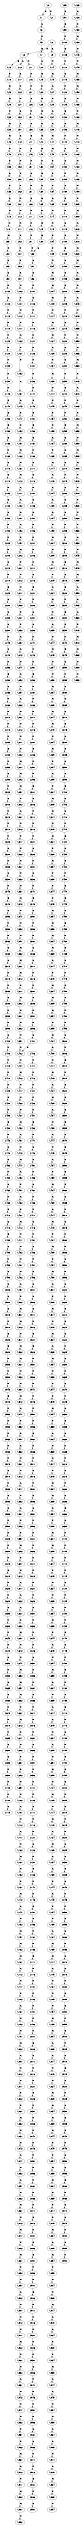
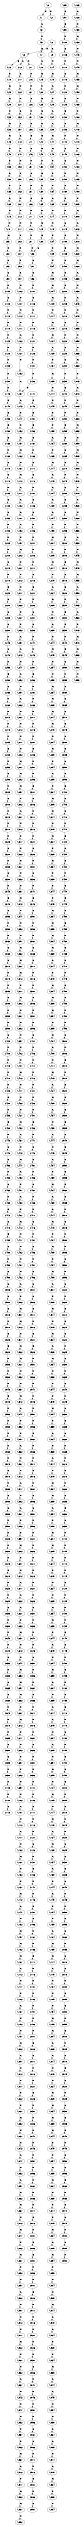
(32, 387) -> (27, 387)
(27, 1047) -> (32, 1047)
